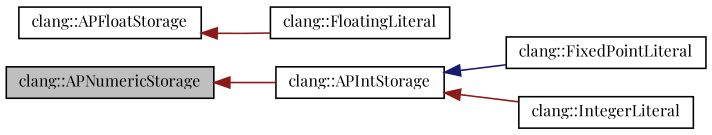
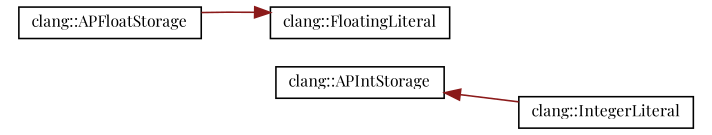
(244, 33) -> (228, 12)
(606, 53) -> none
(110, 83) -> none
